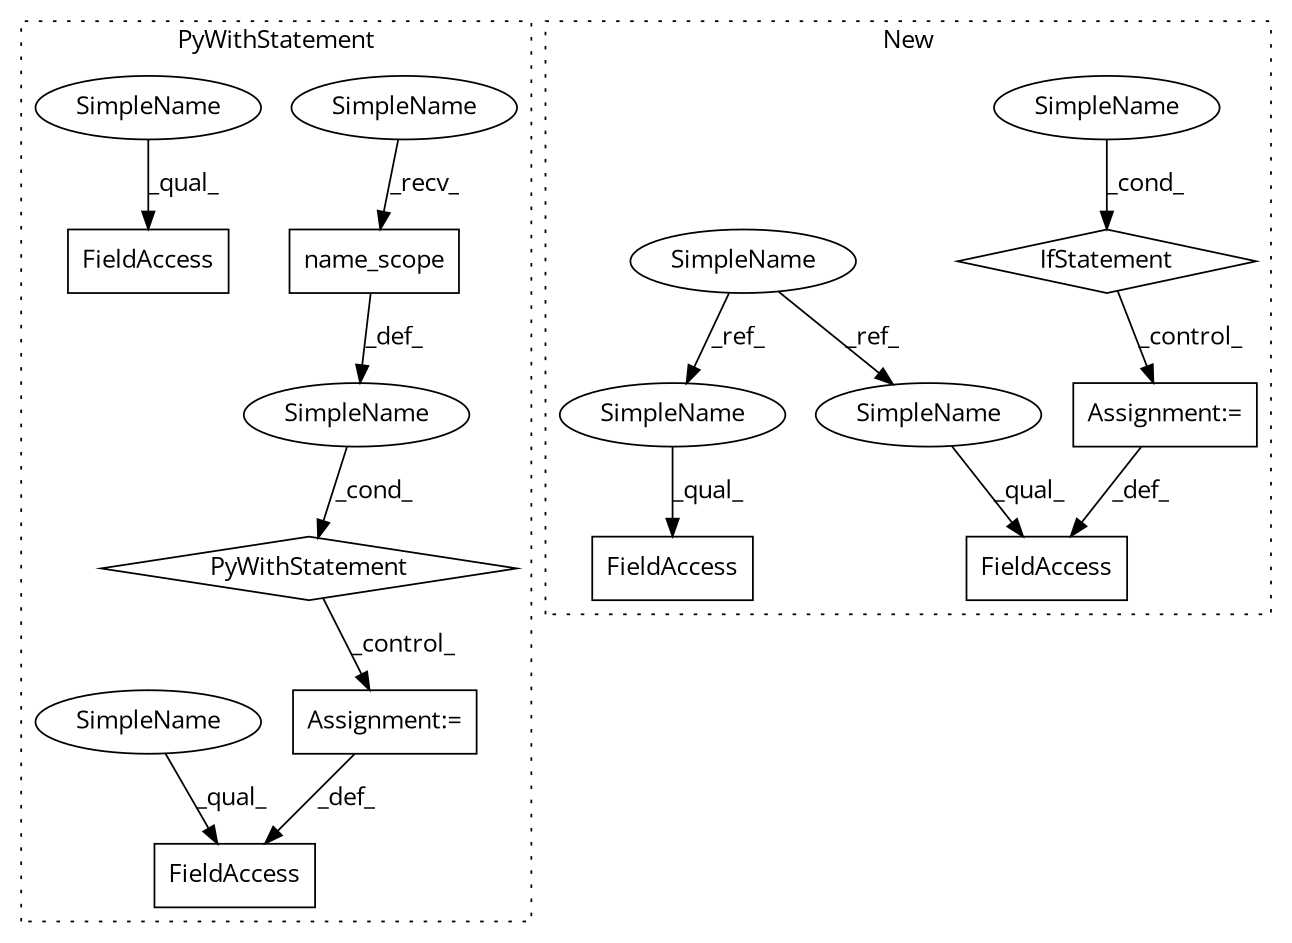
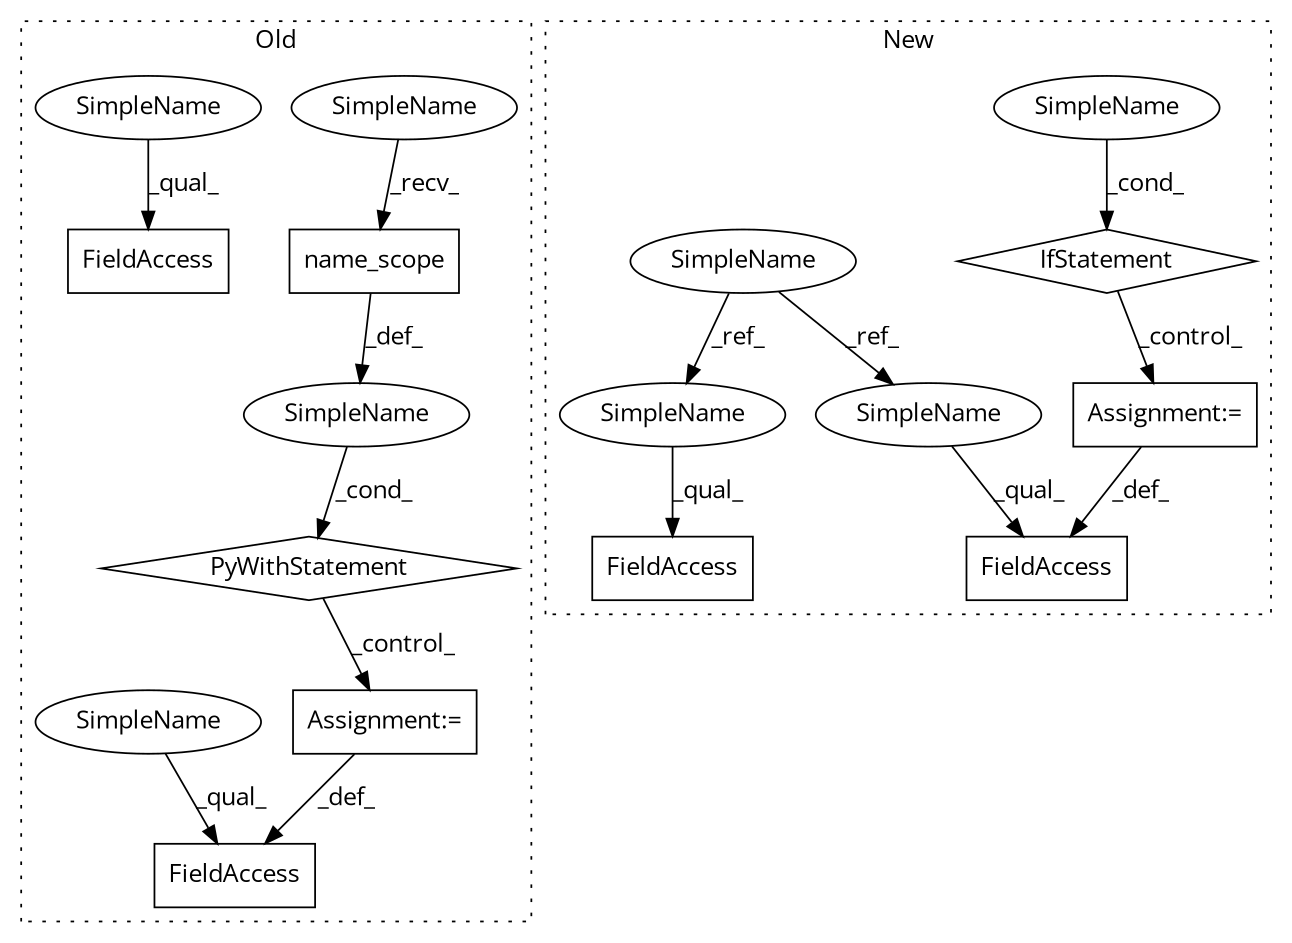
(276, 41) -> (276, 41)
